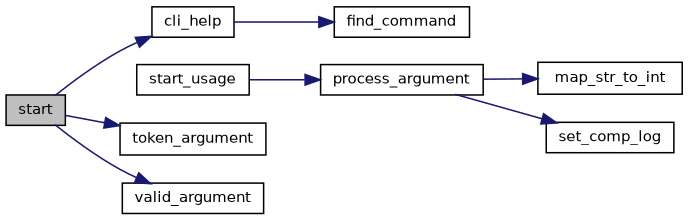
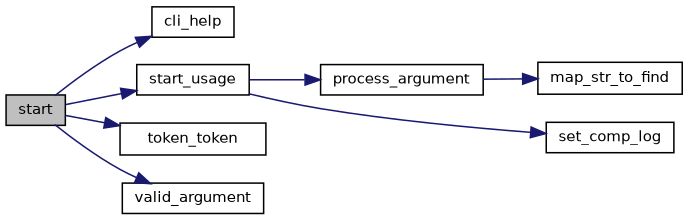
(402, 22) -> none
(610, 78) -> (610, 78)
none -> (94, 99)
(499, 107) -> (389, 118)
(193, 139) -> (193, 139)
